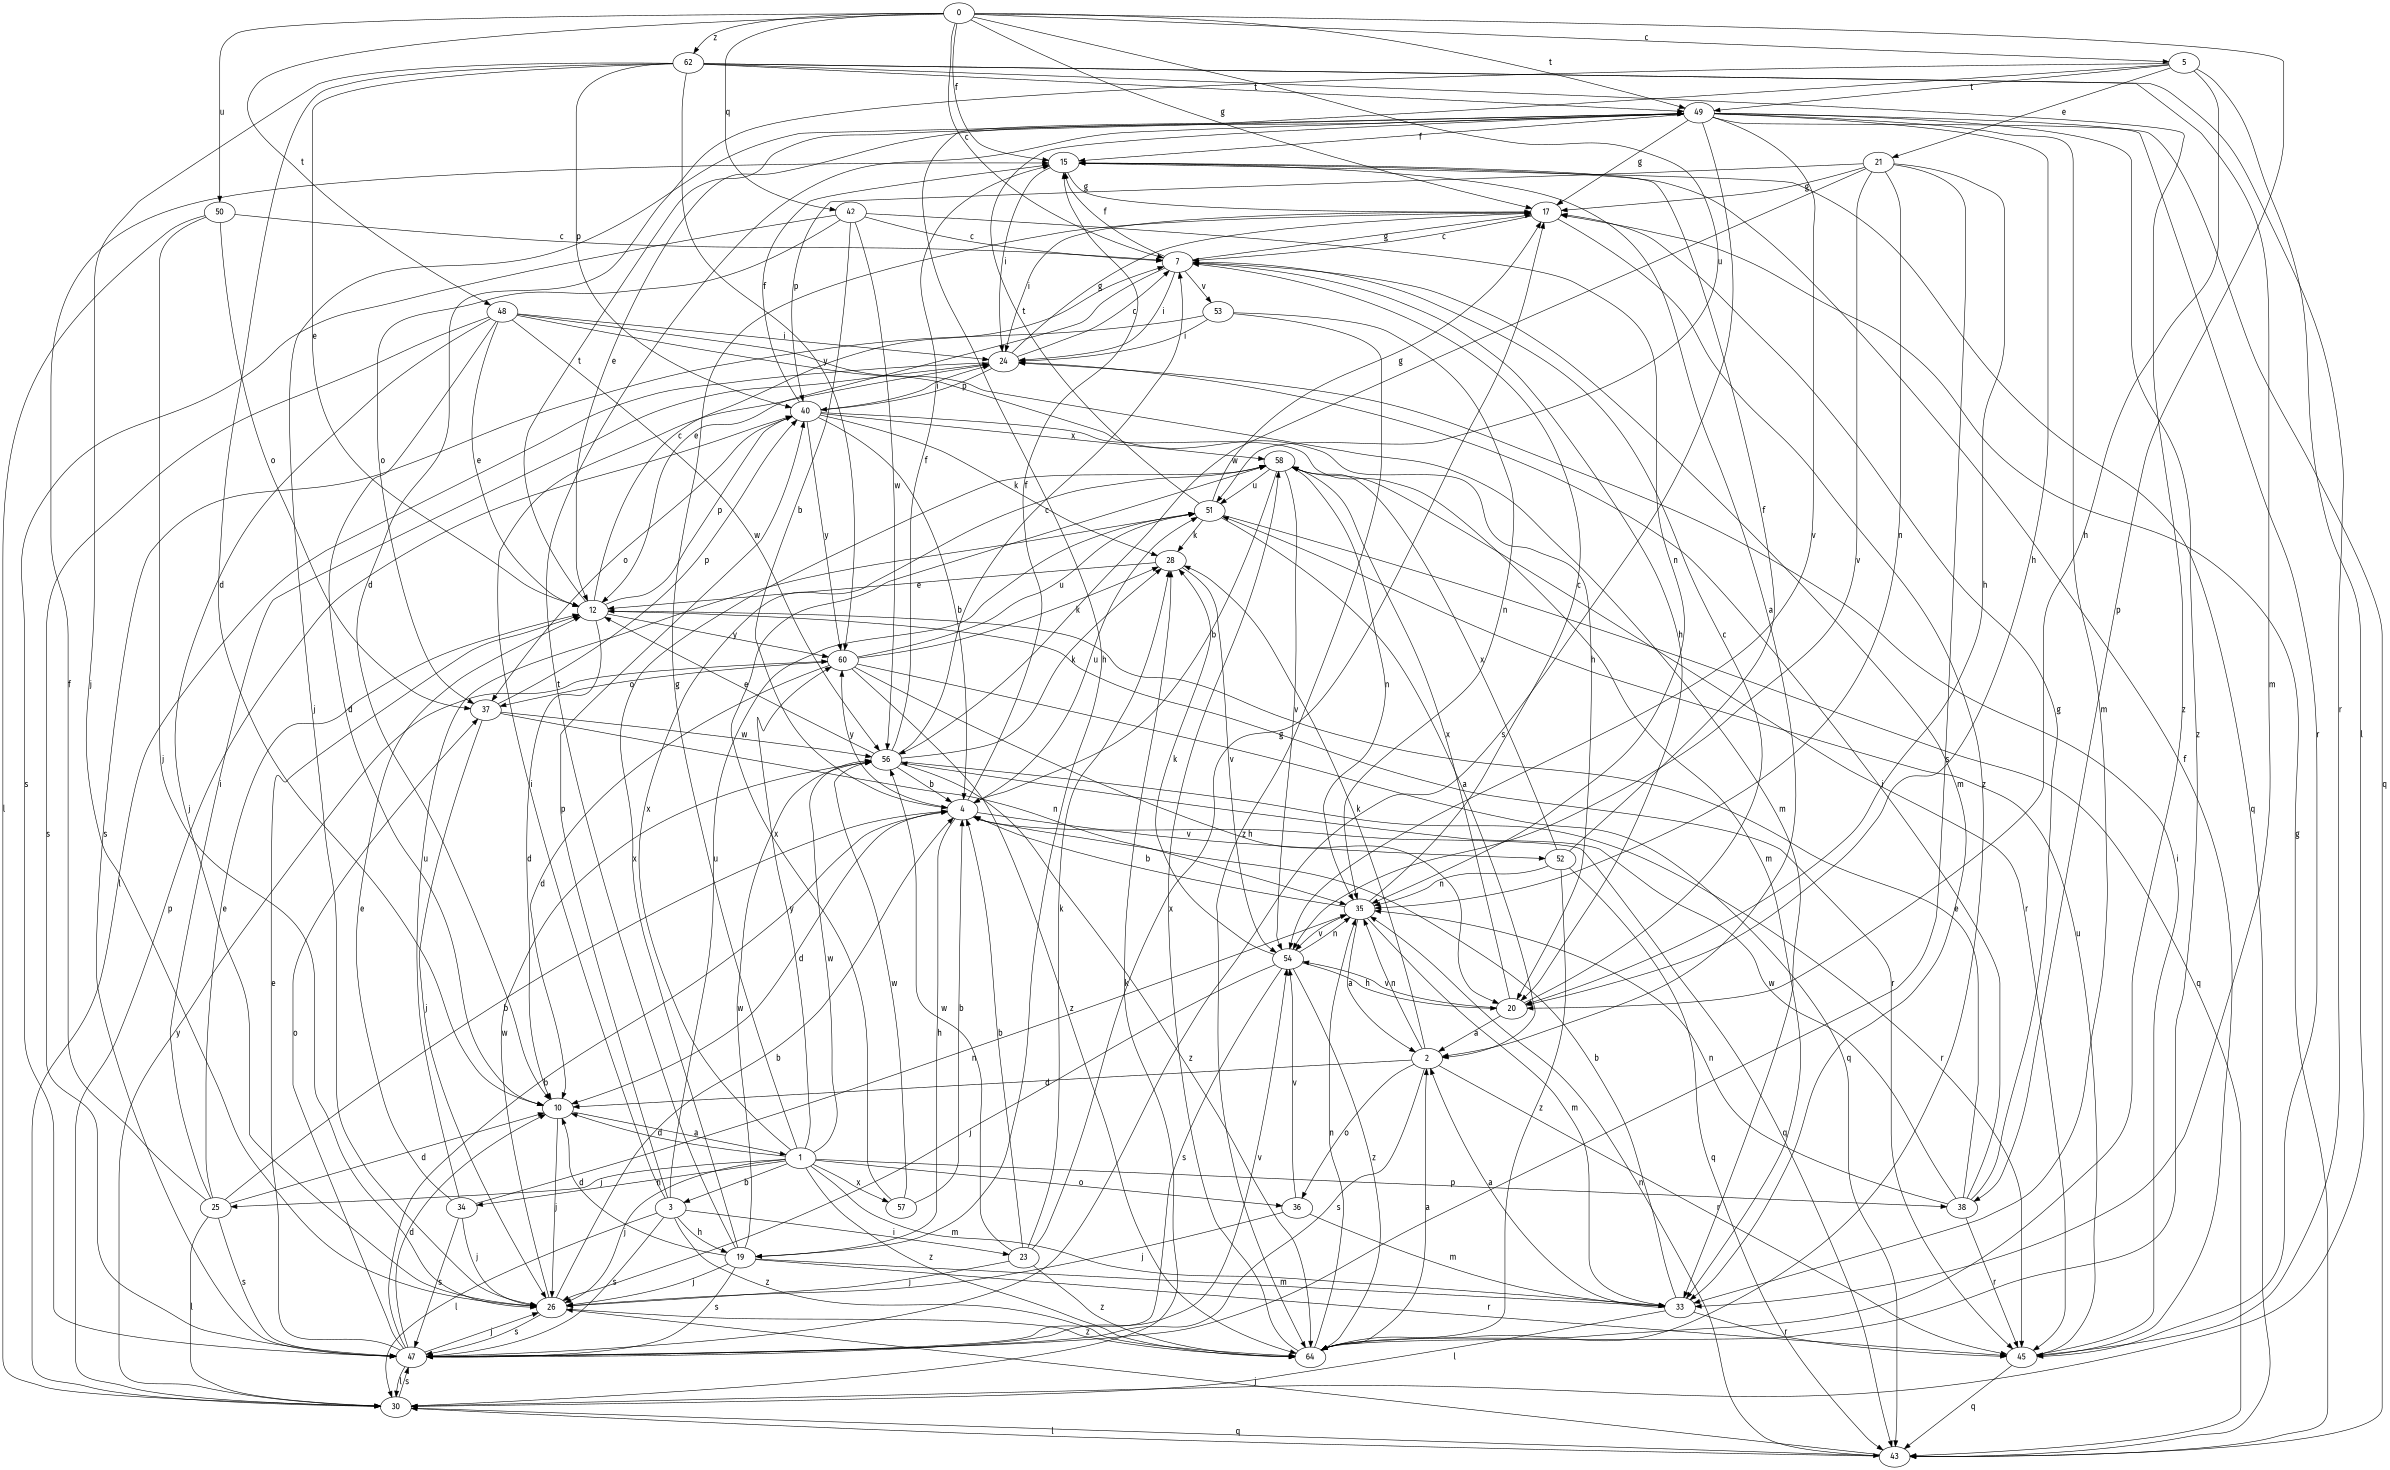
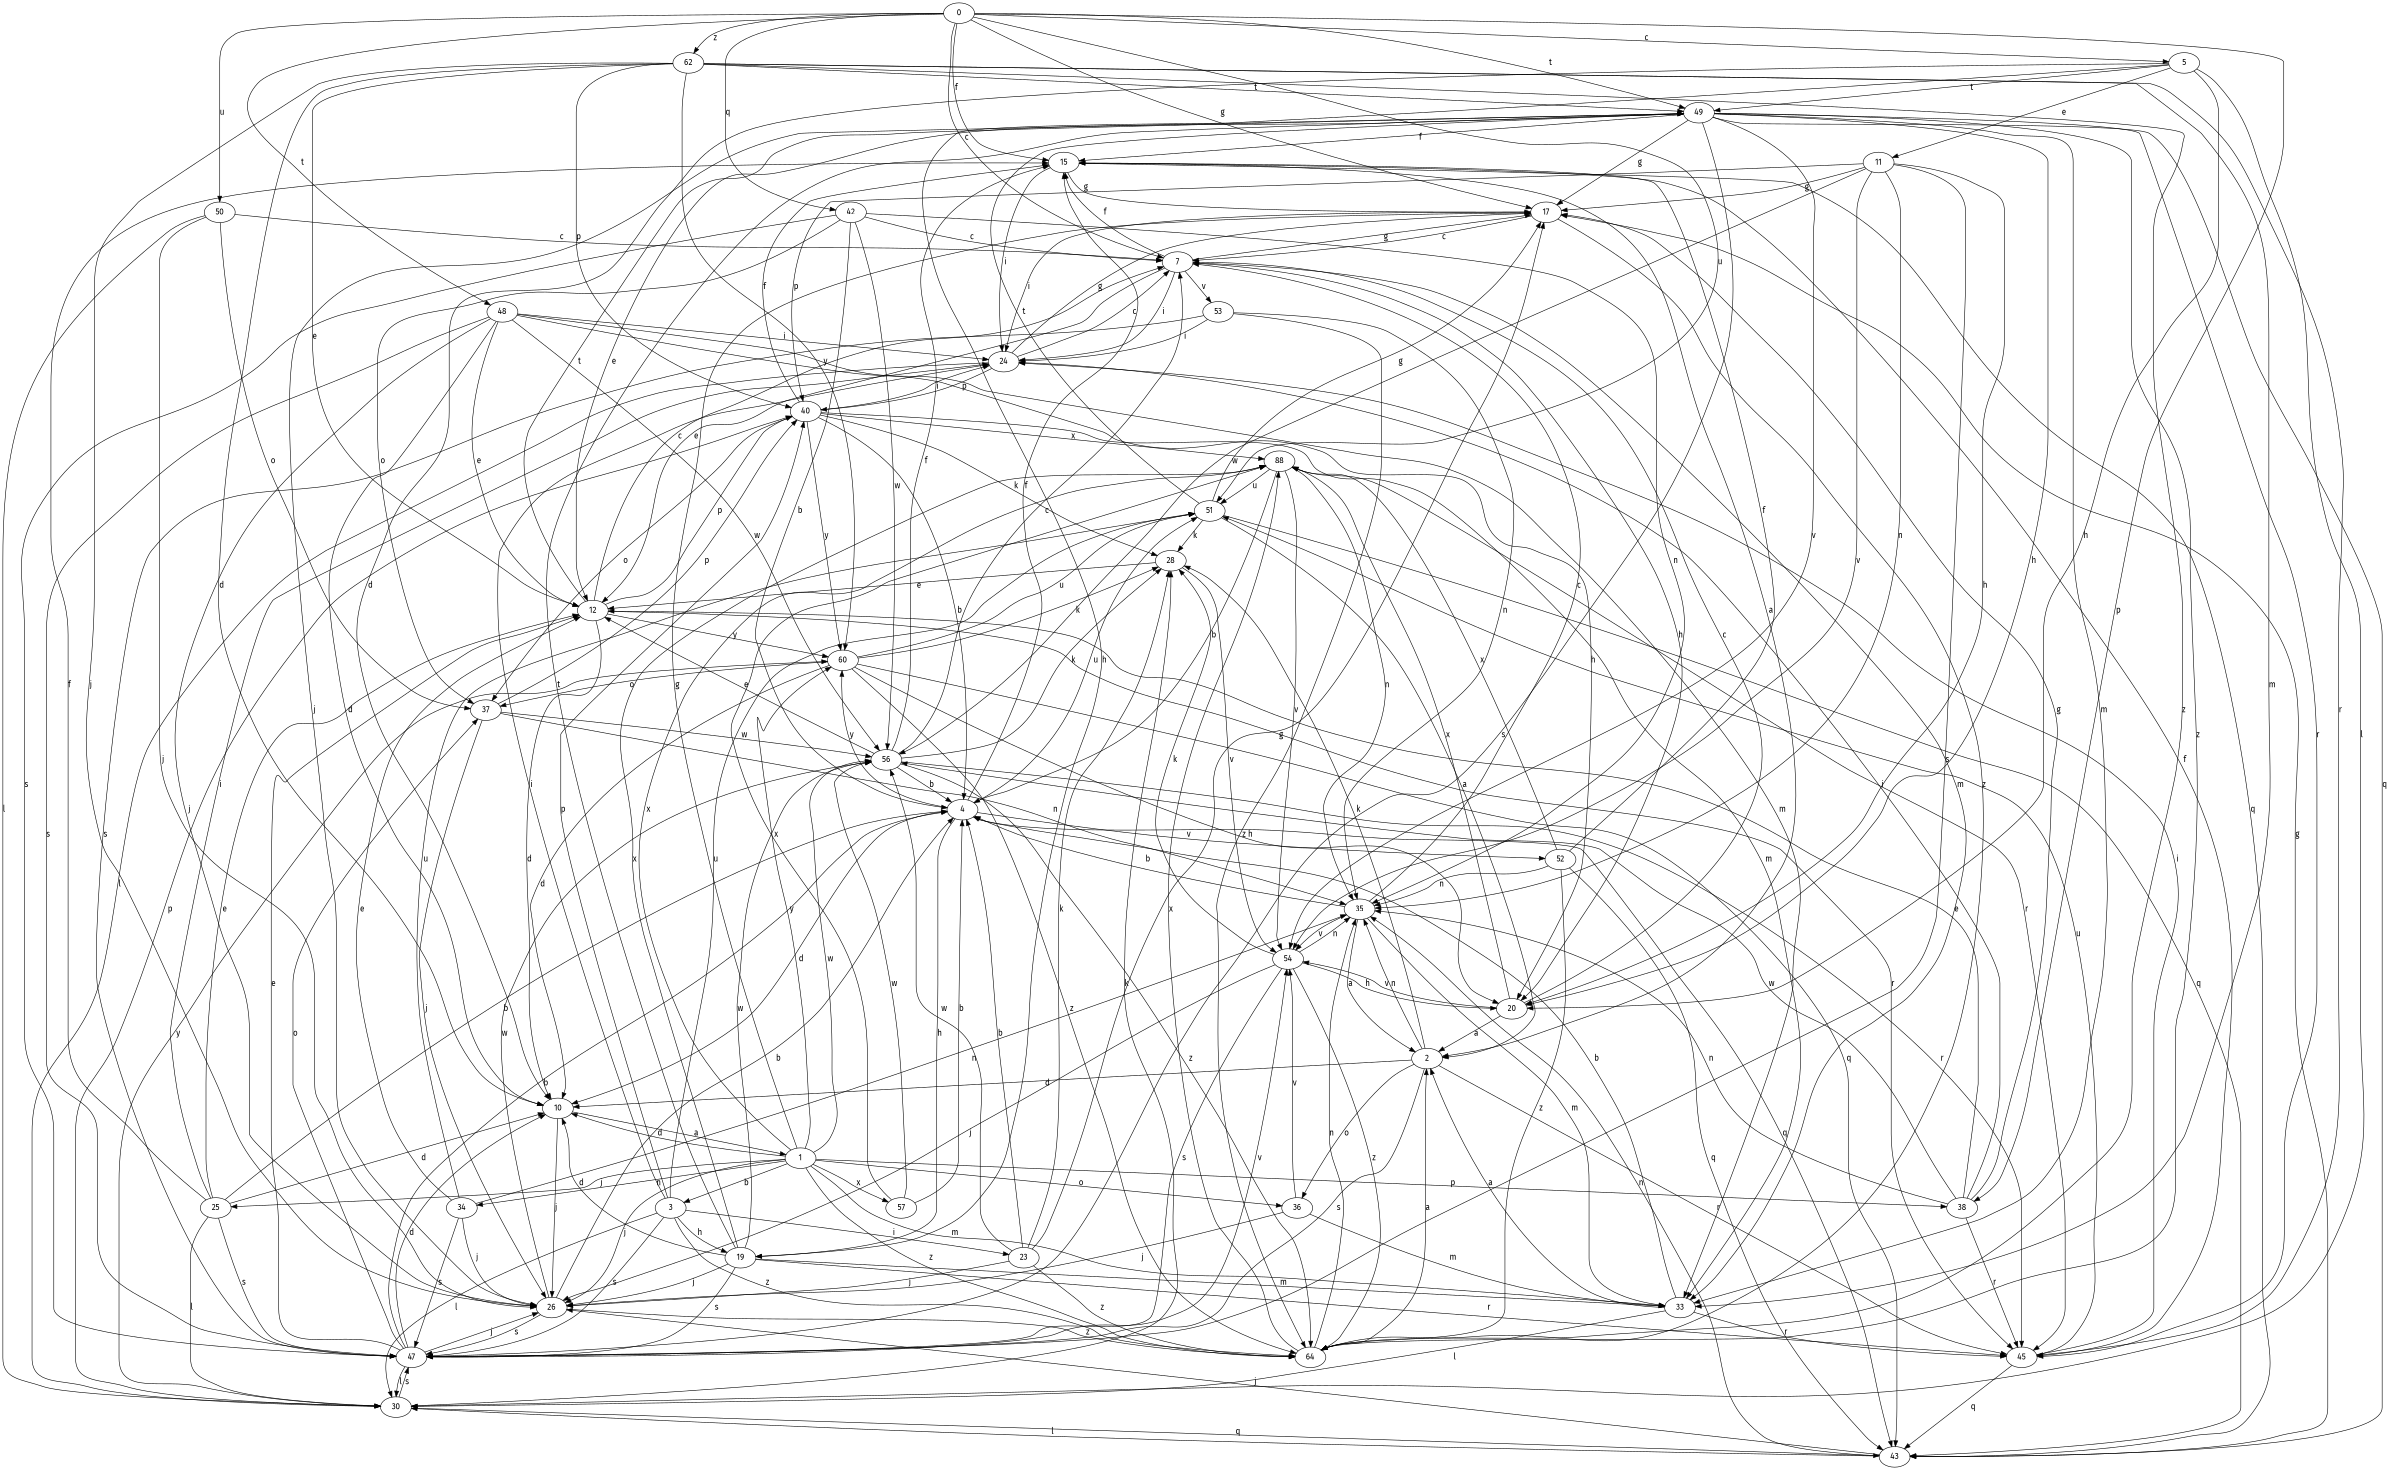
(1879, 163) -> (1879, 163)
(1279, 461) -> (1279, 461)
